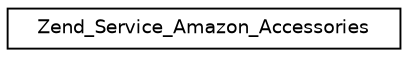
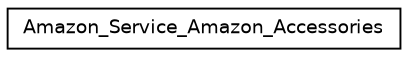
(204, 29) -> (204, 29)
